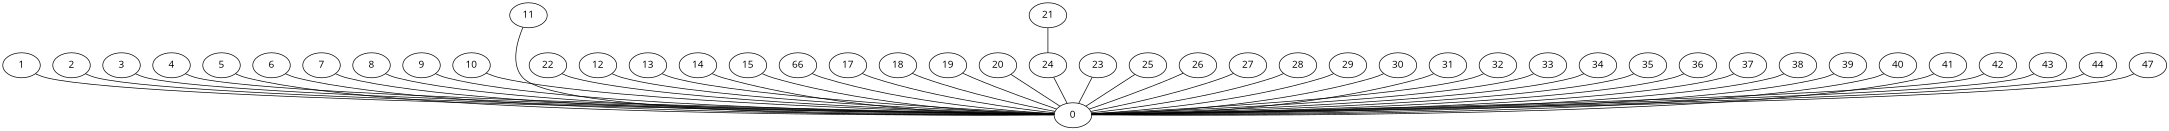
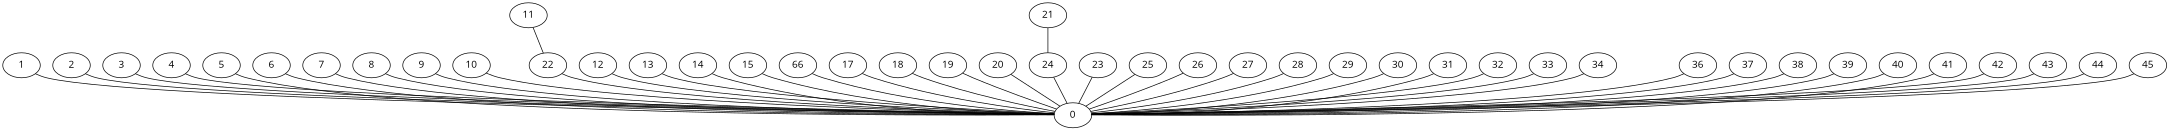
(1648, 65) -> none
(2148, 65) -> (2148, 65)
(760, 111) -> (538, 40)
